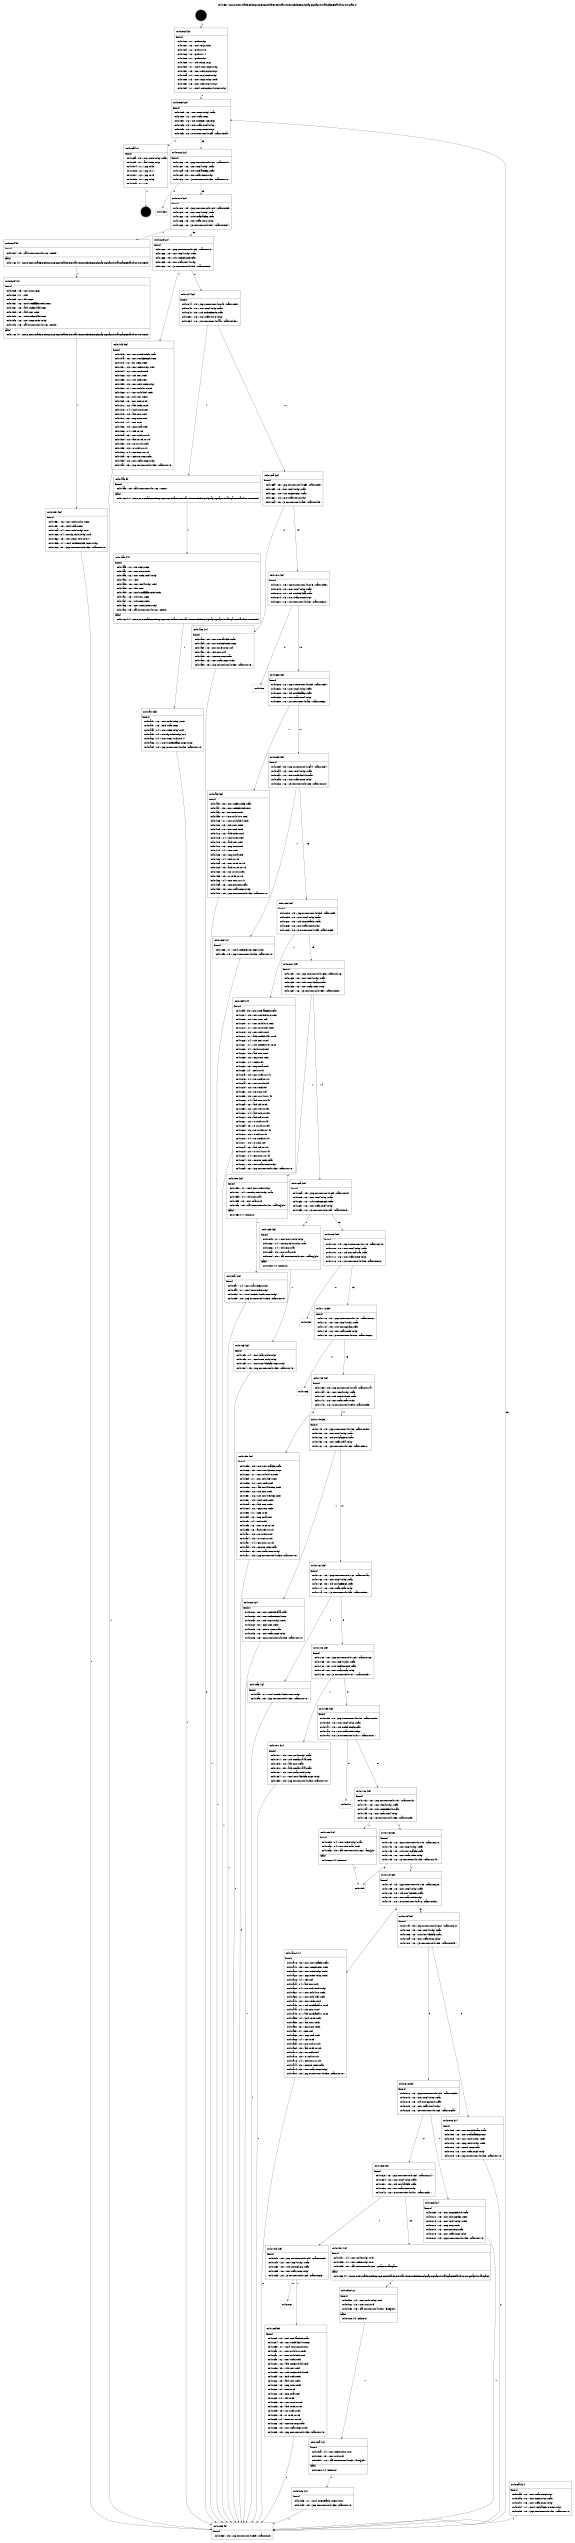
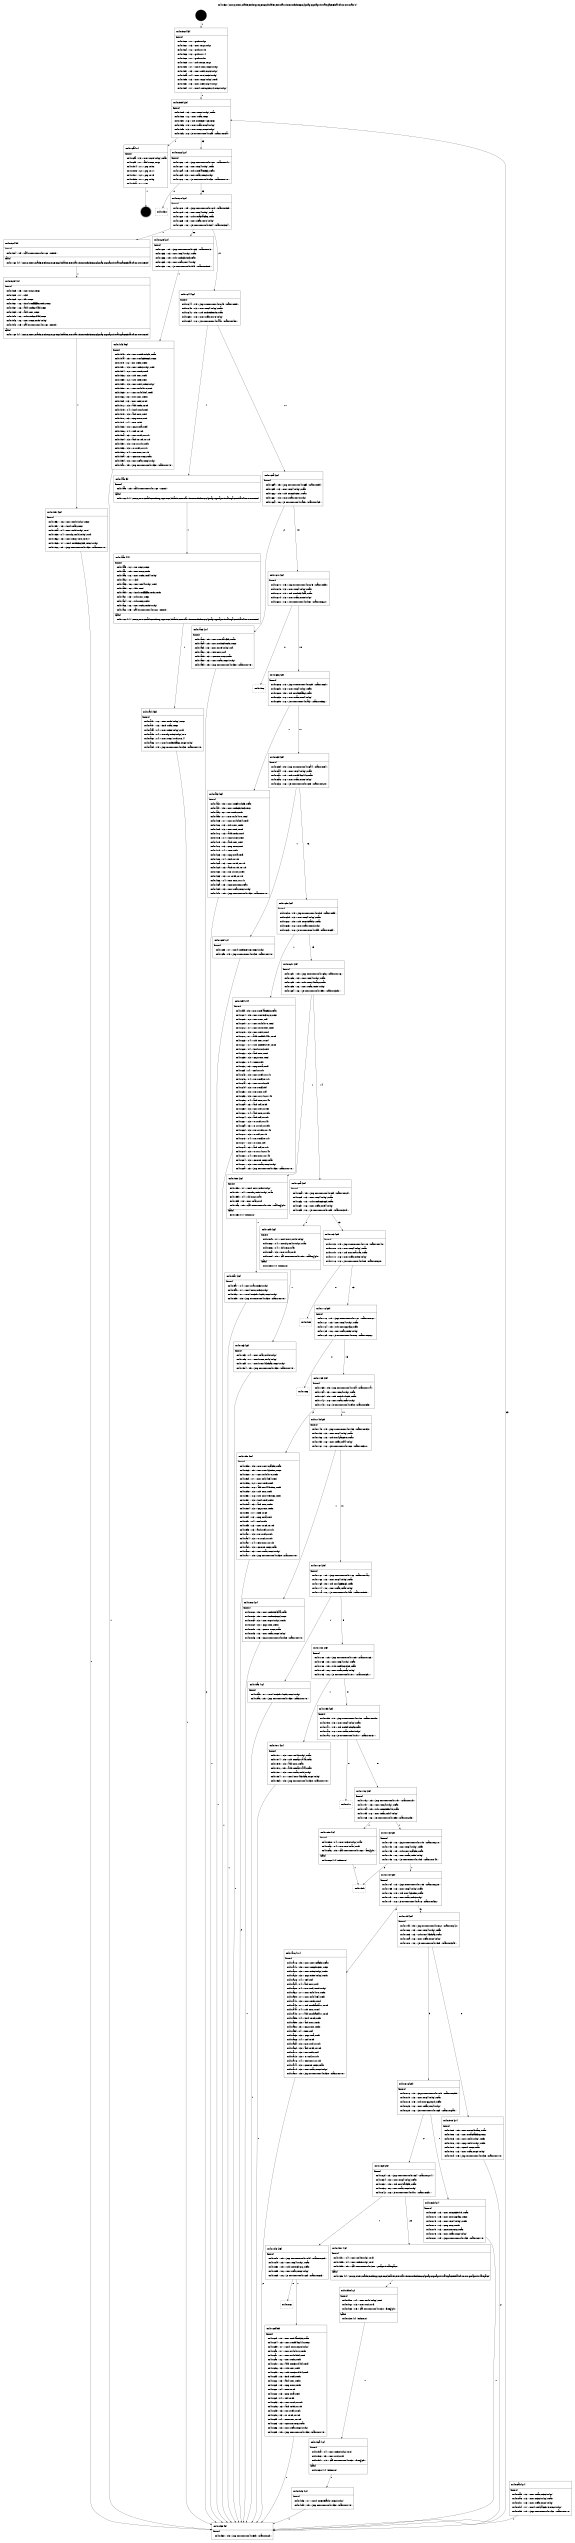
(196, 280) -> (218, 259)
